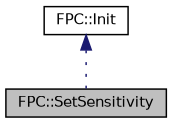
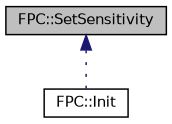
(86, 70) -> (86, 70)
